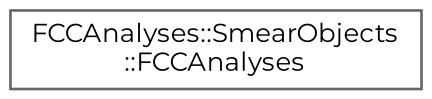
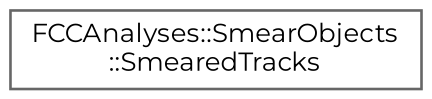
(216, 50) -> (216, 50)
